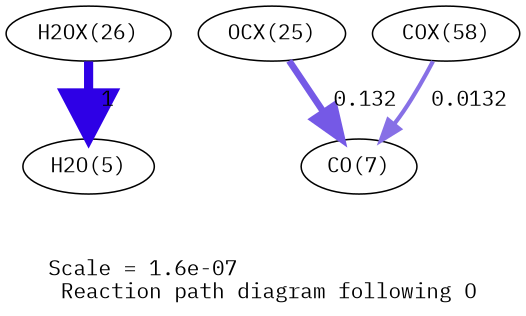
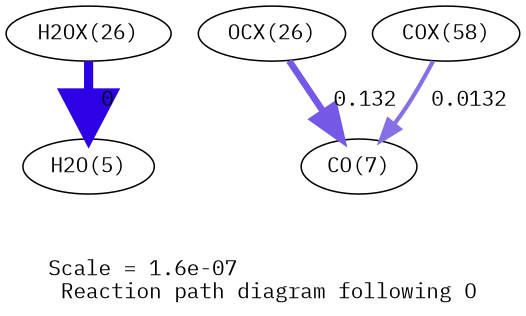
(272, 34) -> (272, 34)
(102, 100) -> (102, 100)
